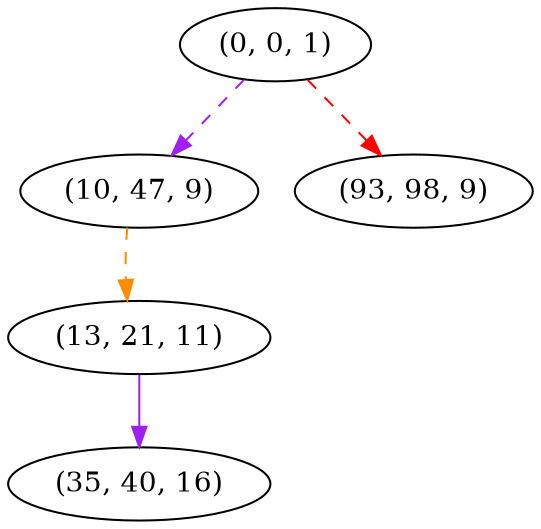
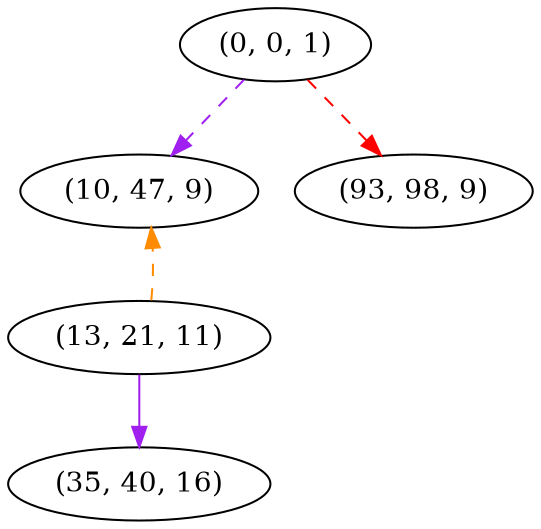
(126, 254) -> (153, 274)
